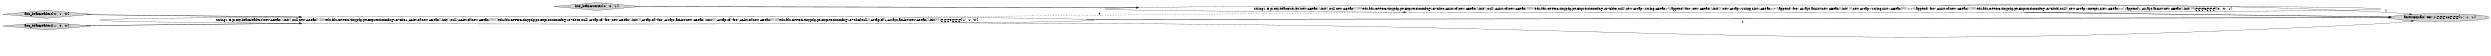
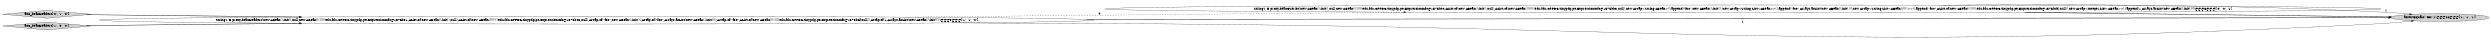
(597, 6) -> none
